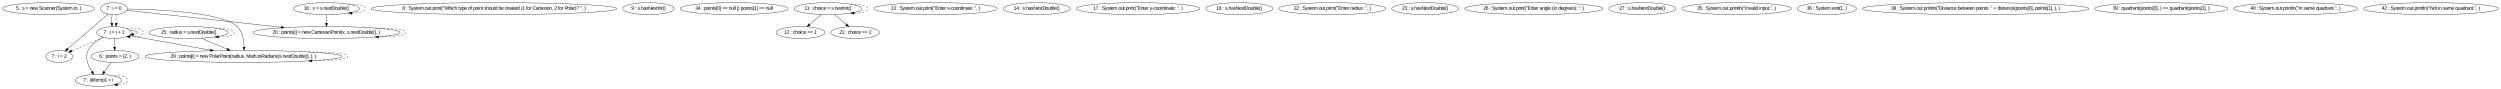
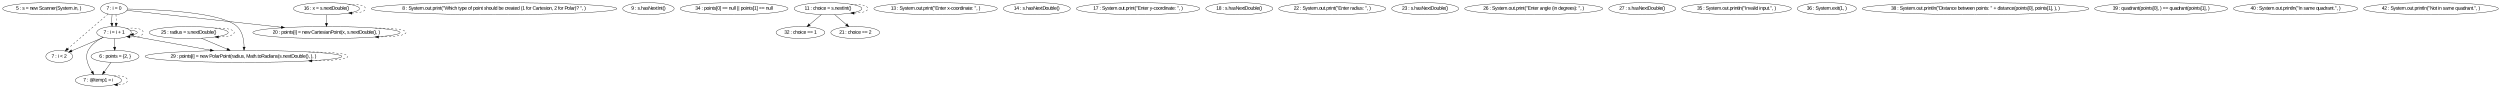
(88, 31) -> (88, 31)
(800, 33) -> (800, 33)
(88, 44) -> (88, 44)
